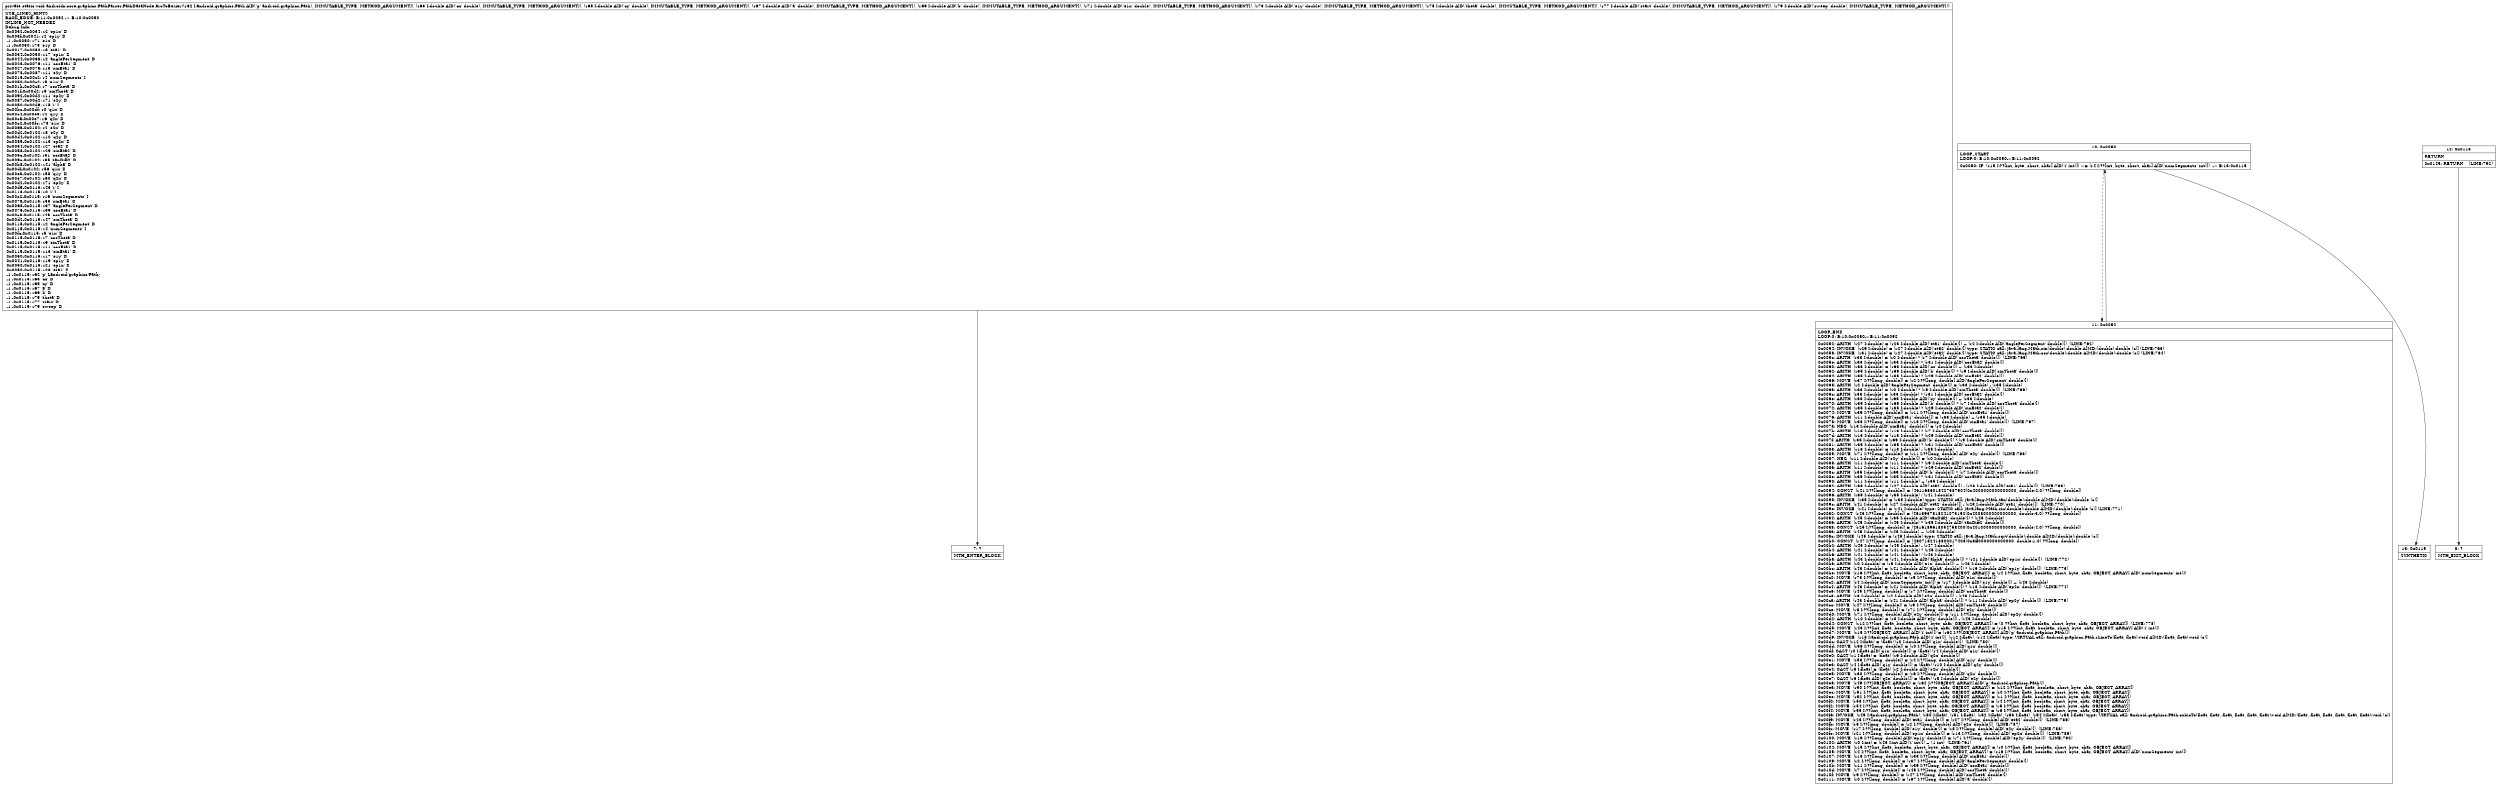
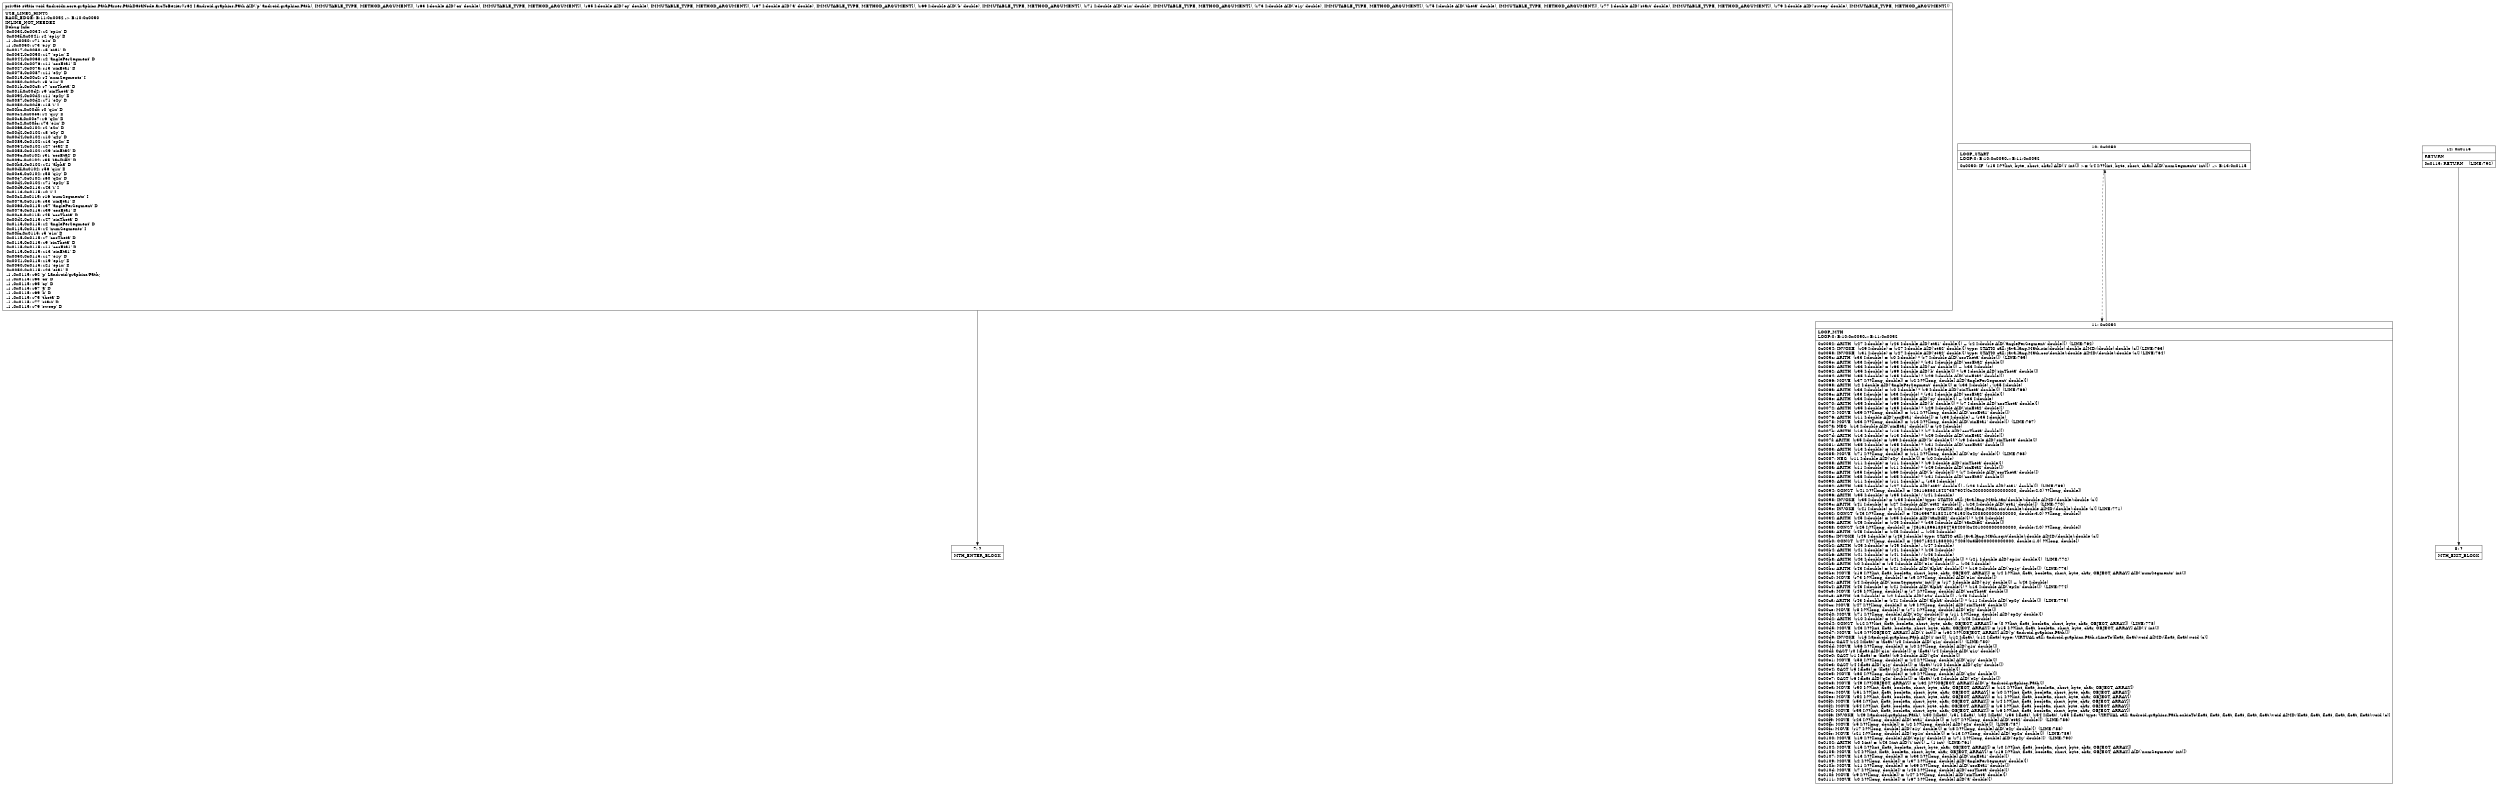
(2459, 164) -> (2459, 164)
(1830, 332) -> (1831, 332)
(2414, 552) -> none
